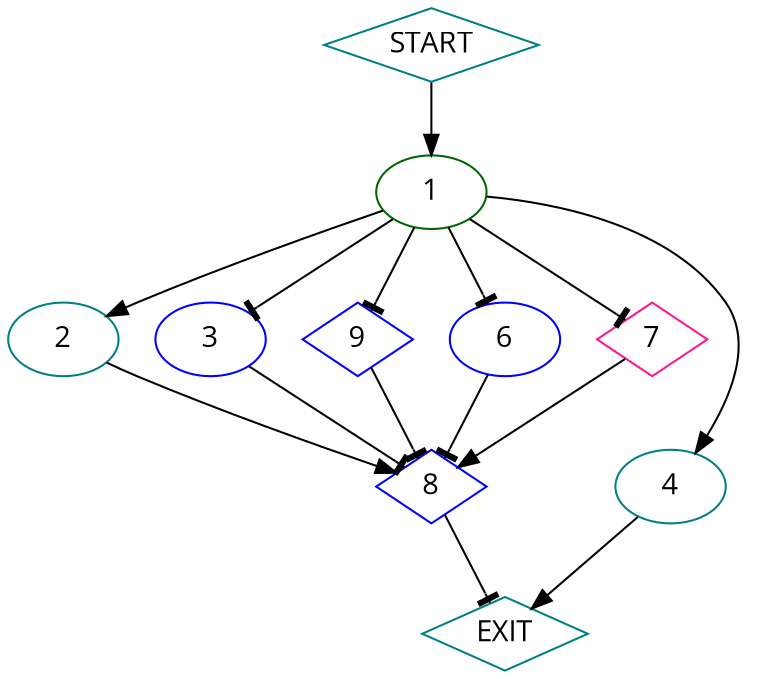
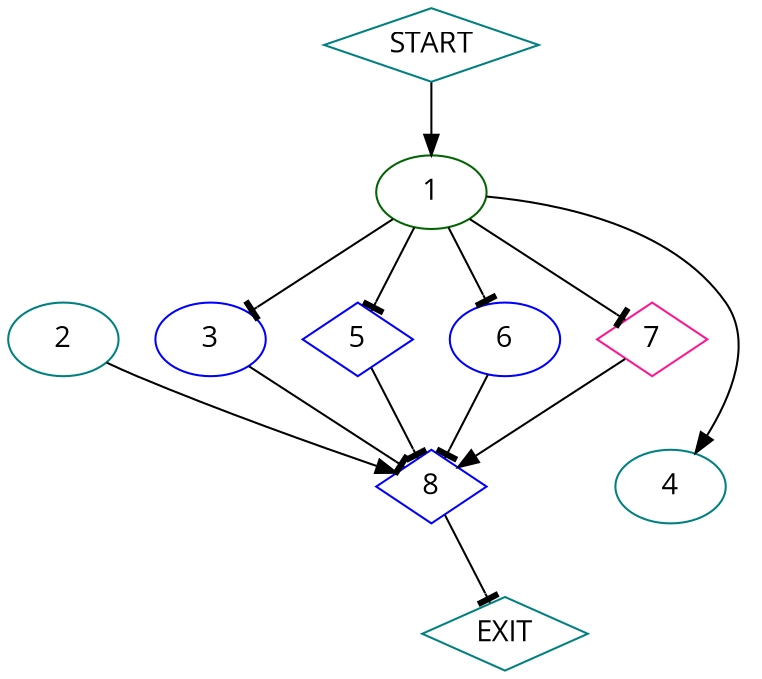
(253, 257) -> none
(358, 339) -> (358, 339)
(592, 556) -> none
